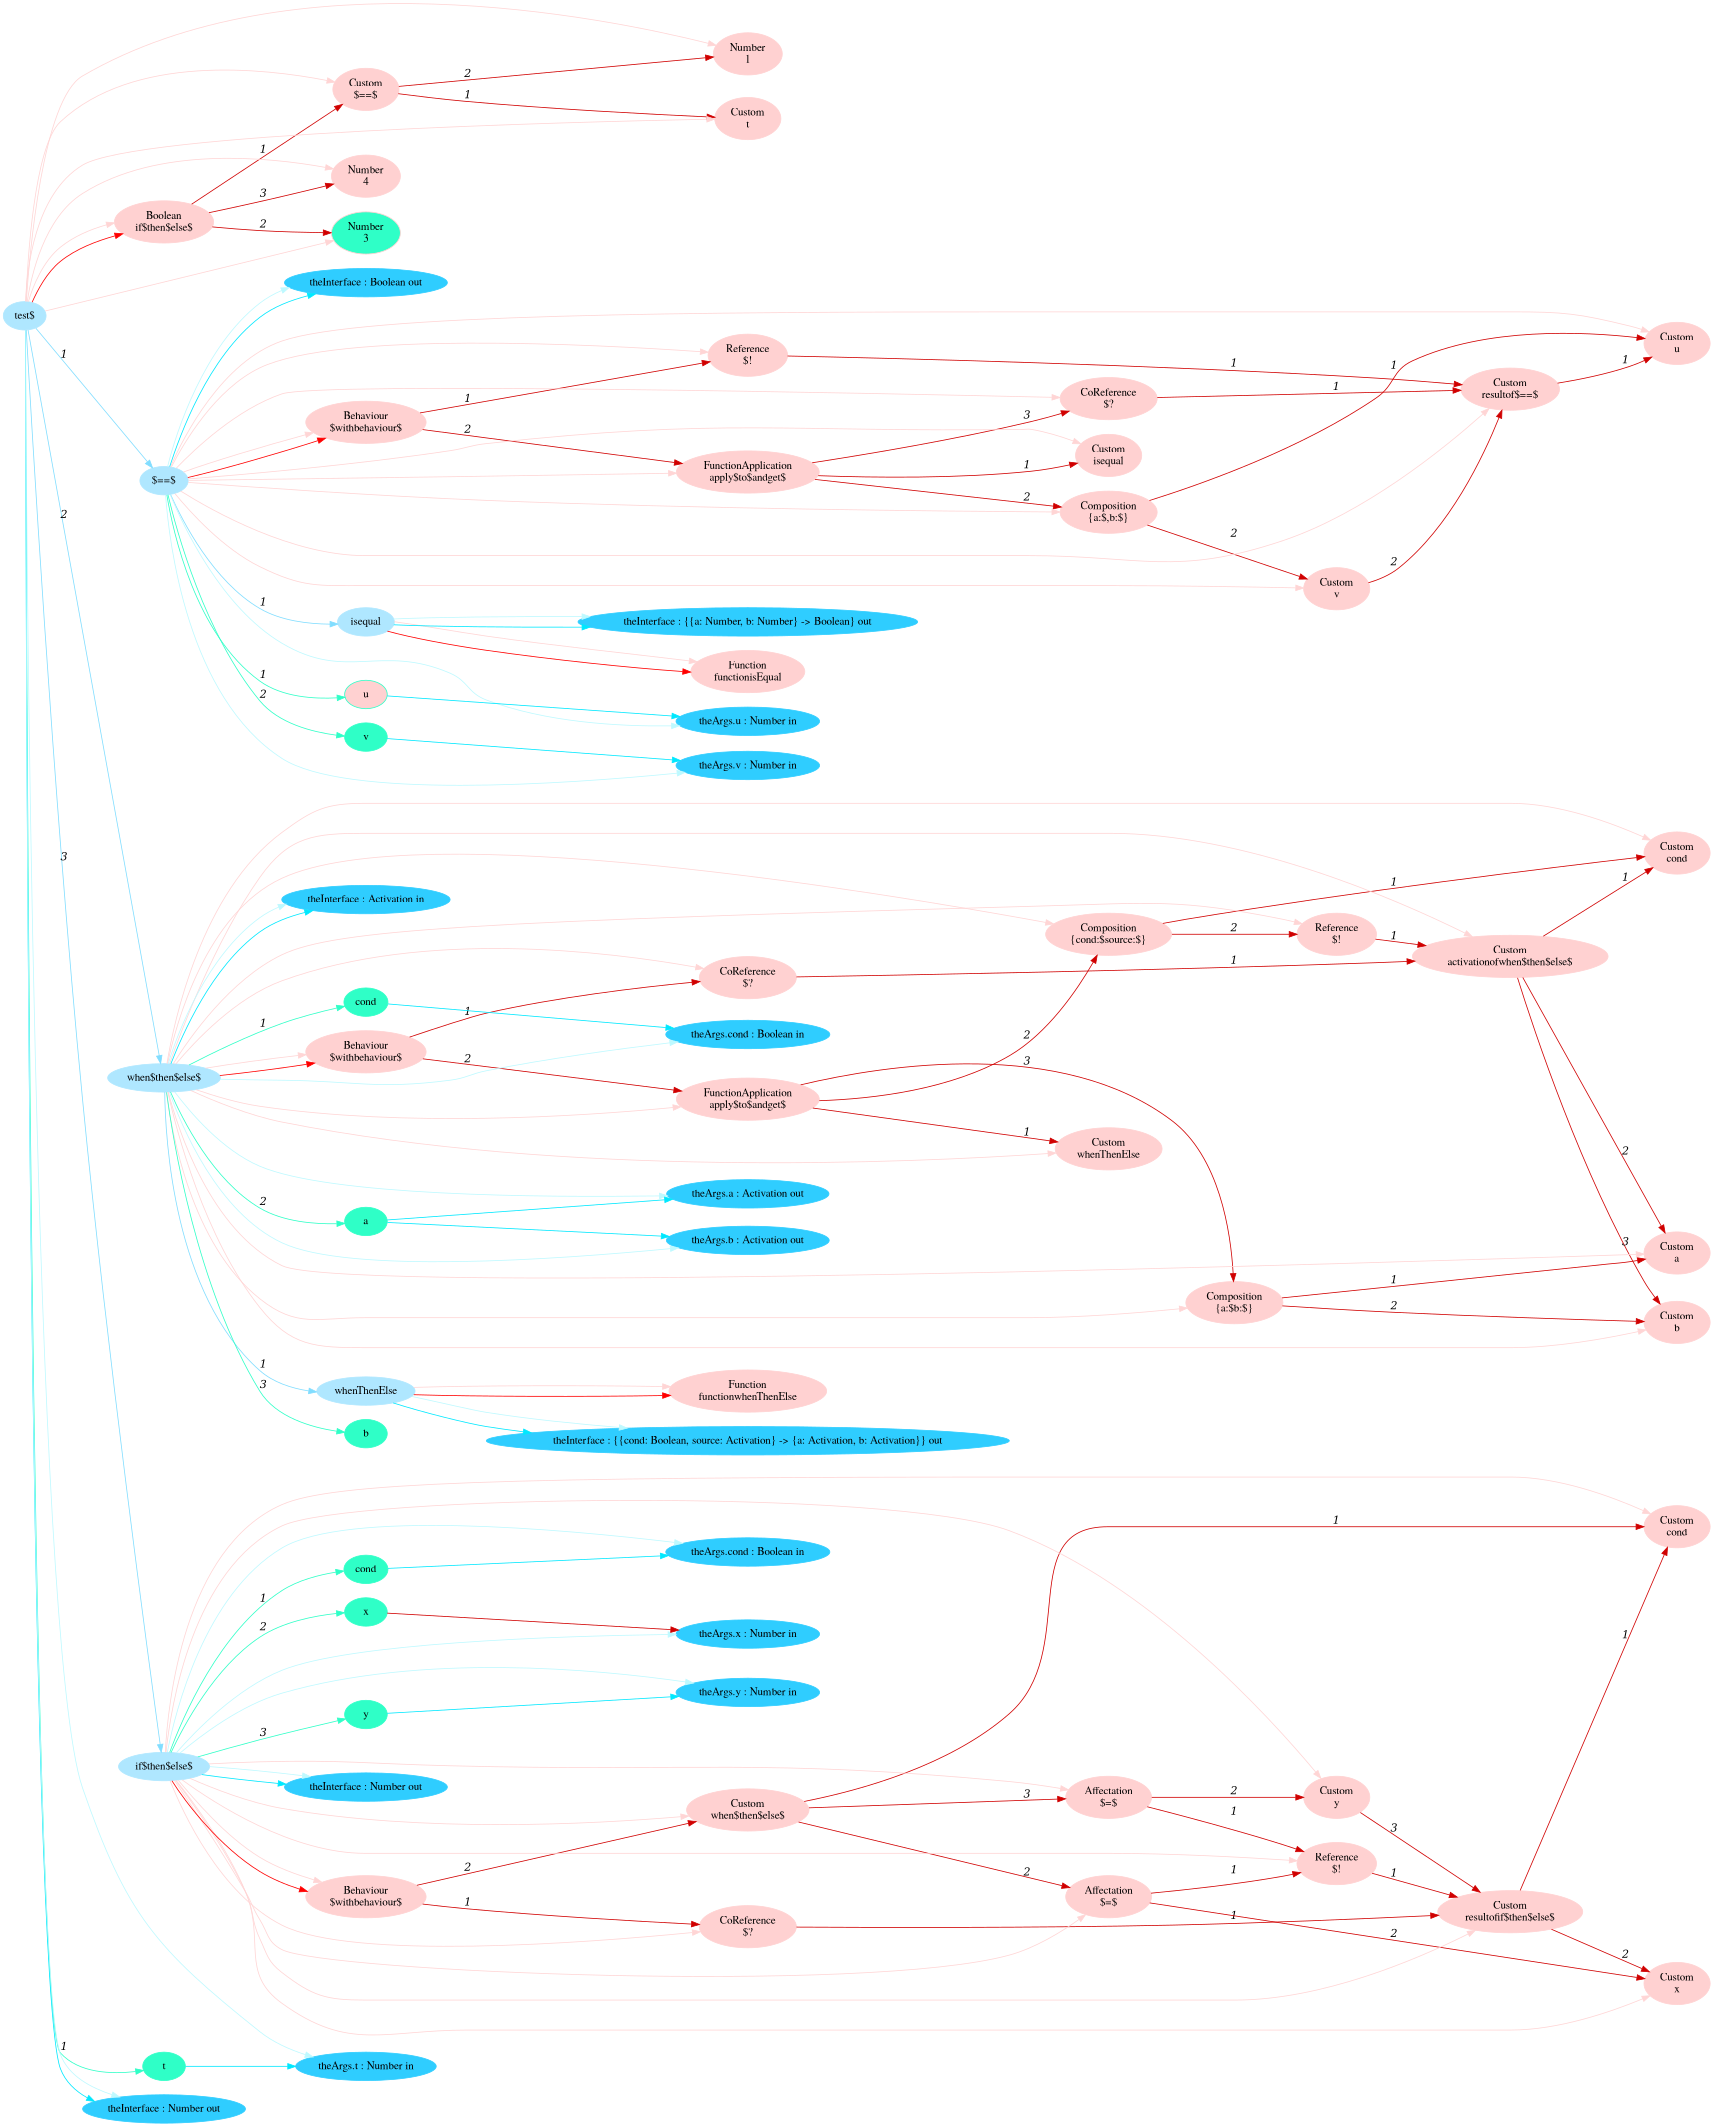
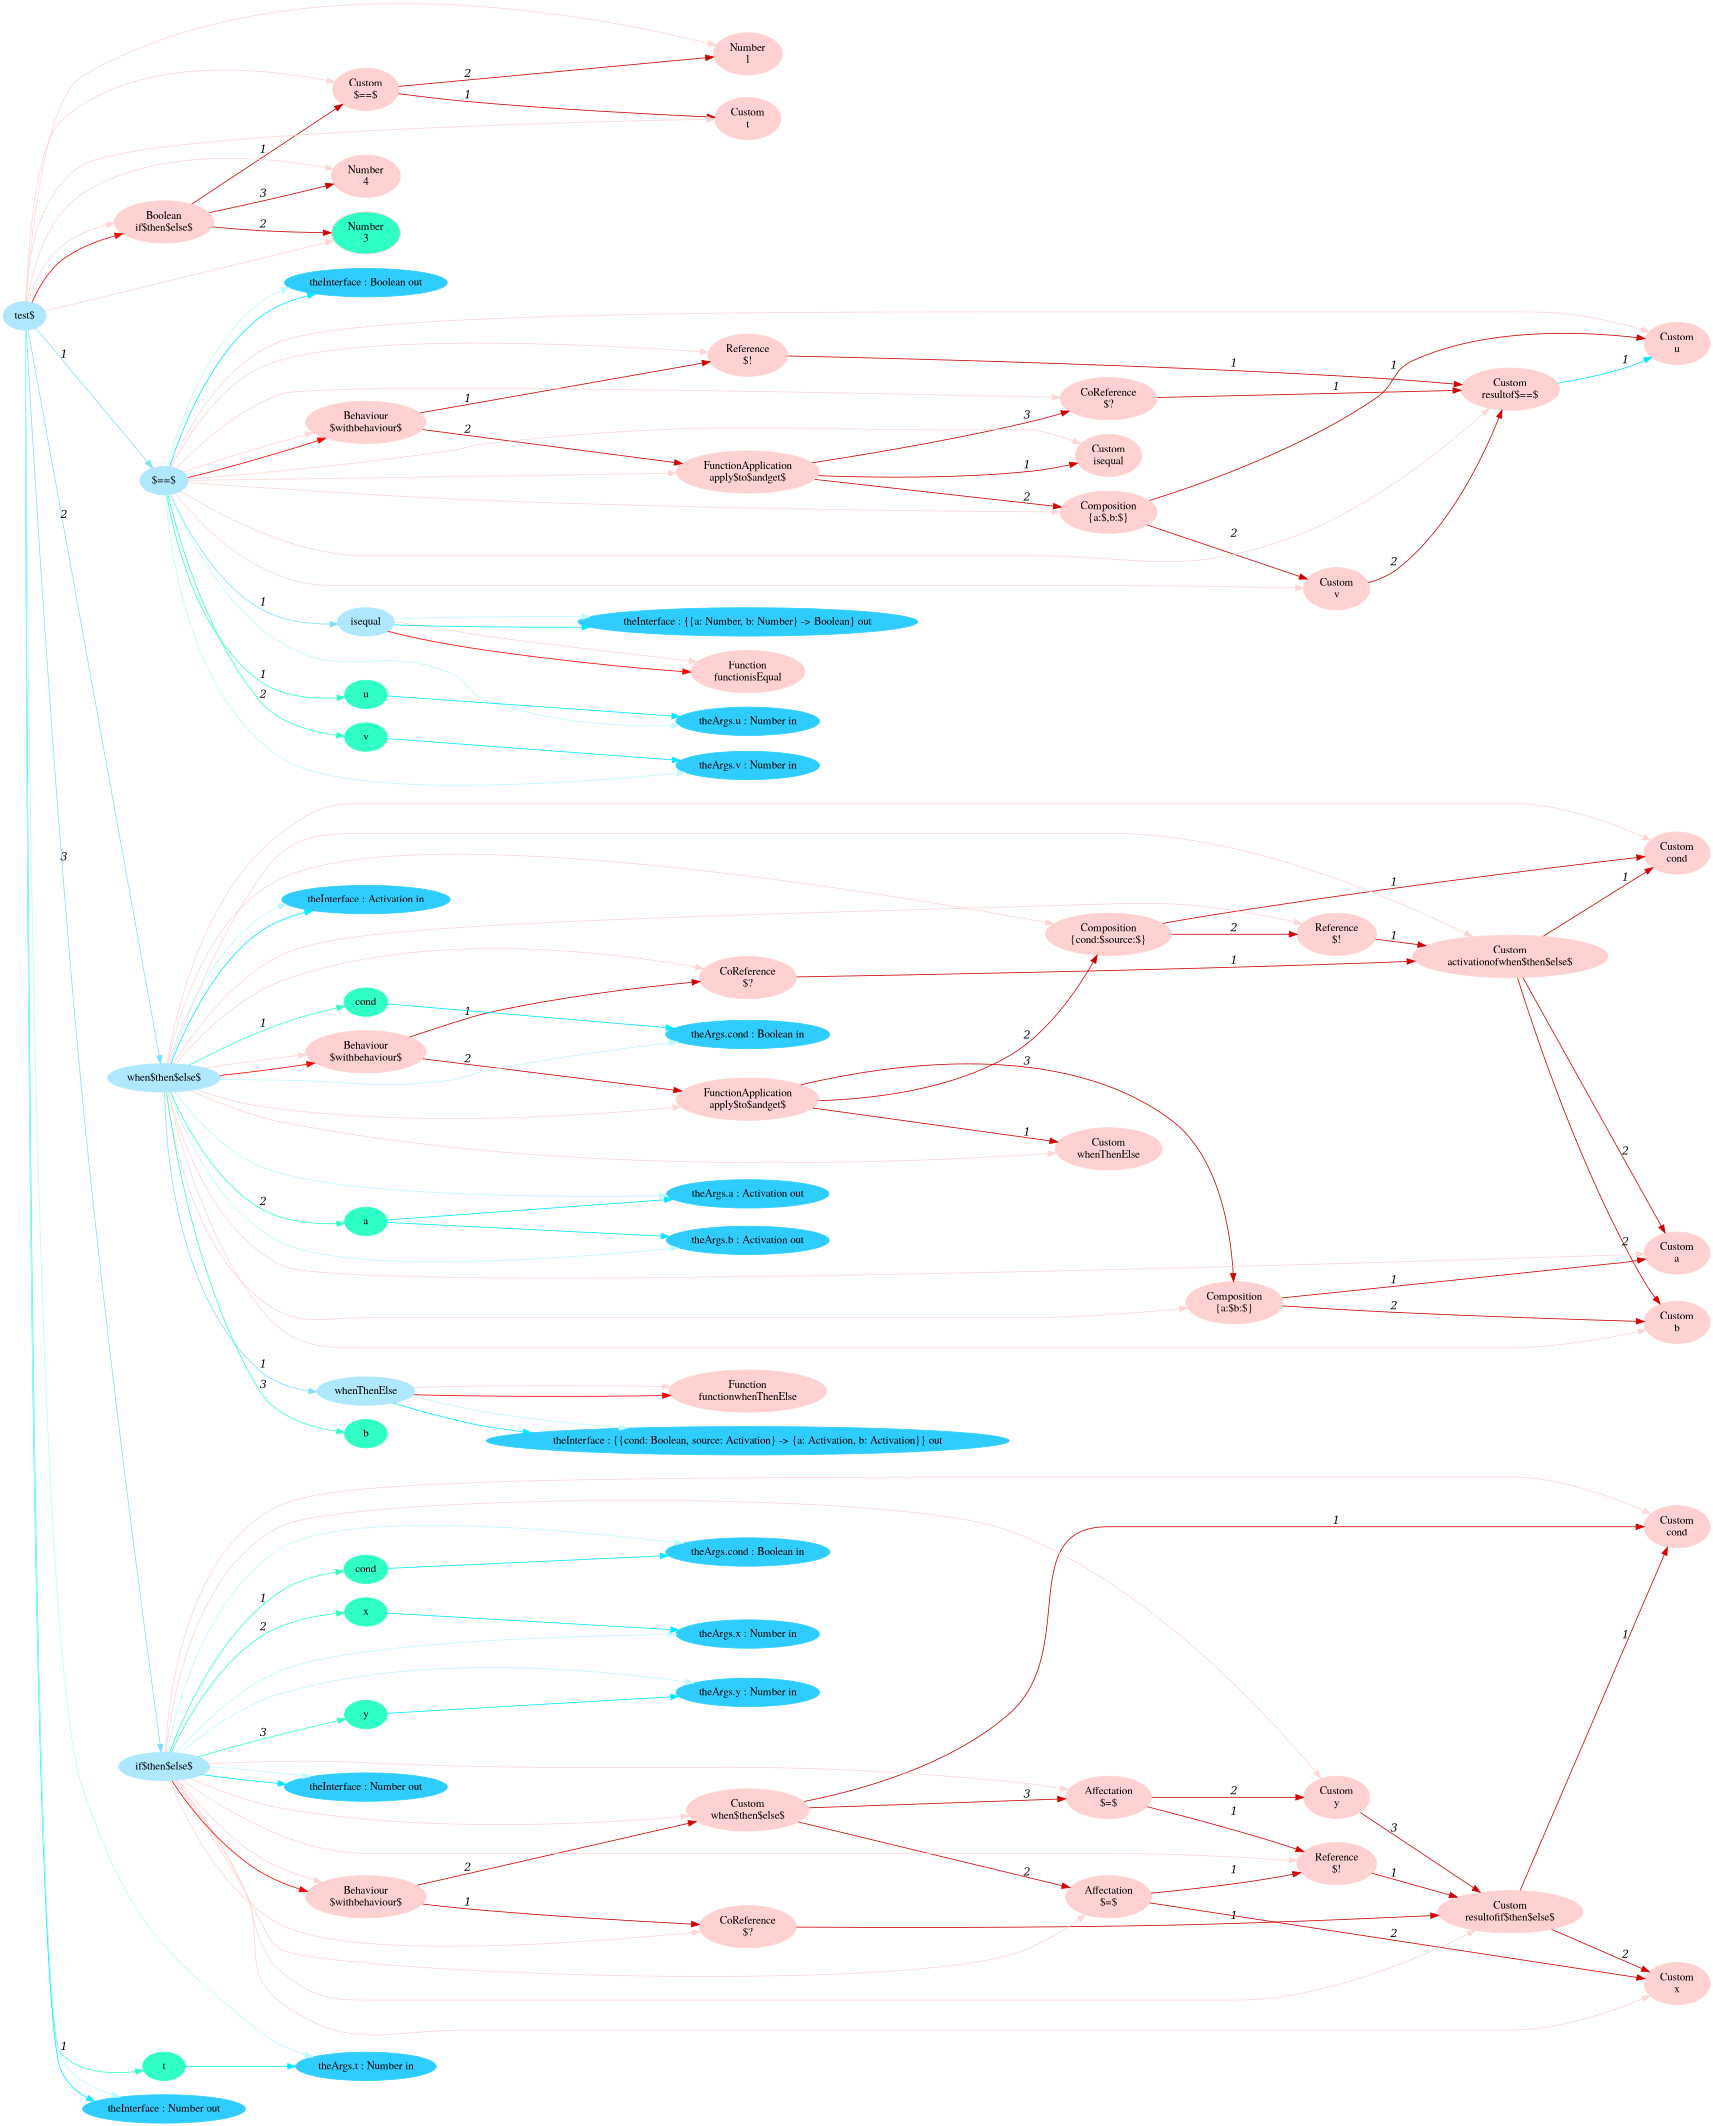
(1602, 374) -> (1602, 374)
(366, 694) -> (366, 694)
(1626, 1242) -> (1626, 1242)
(529, 1621) -> (529, 1621)
